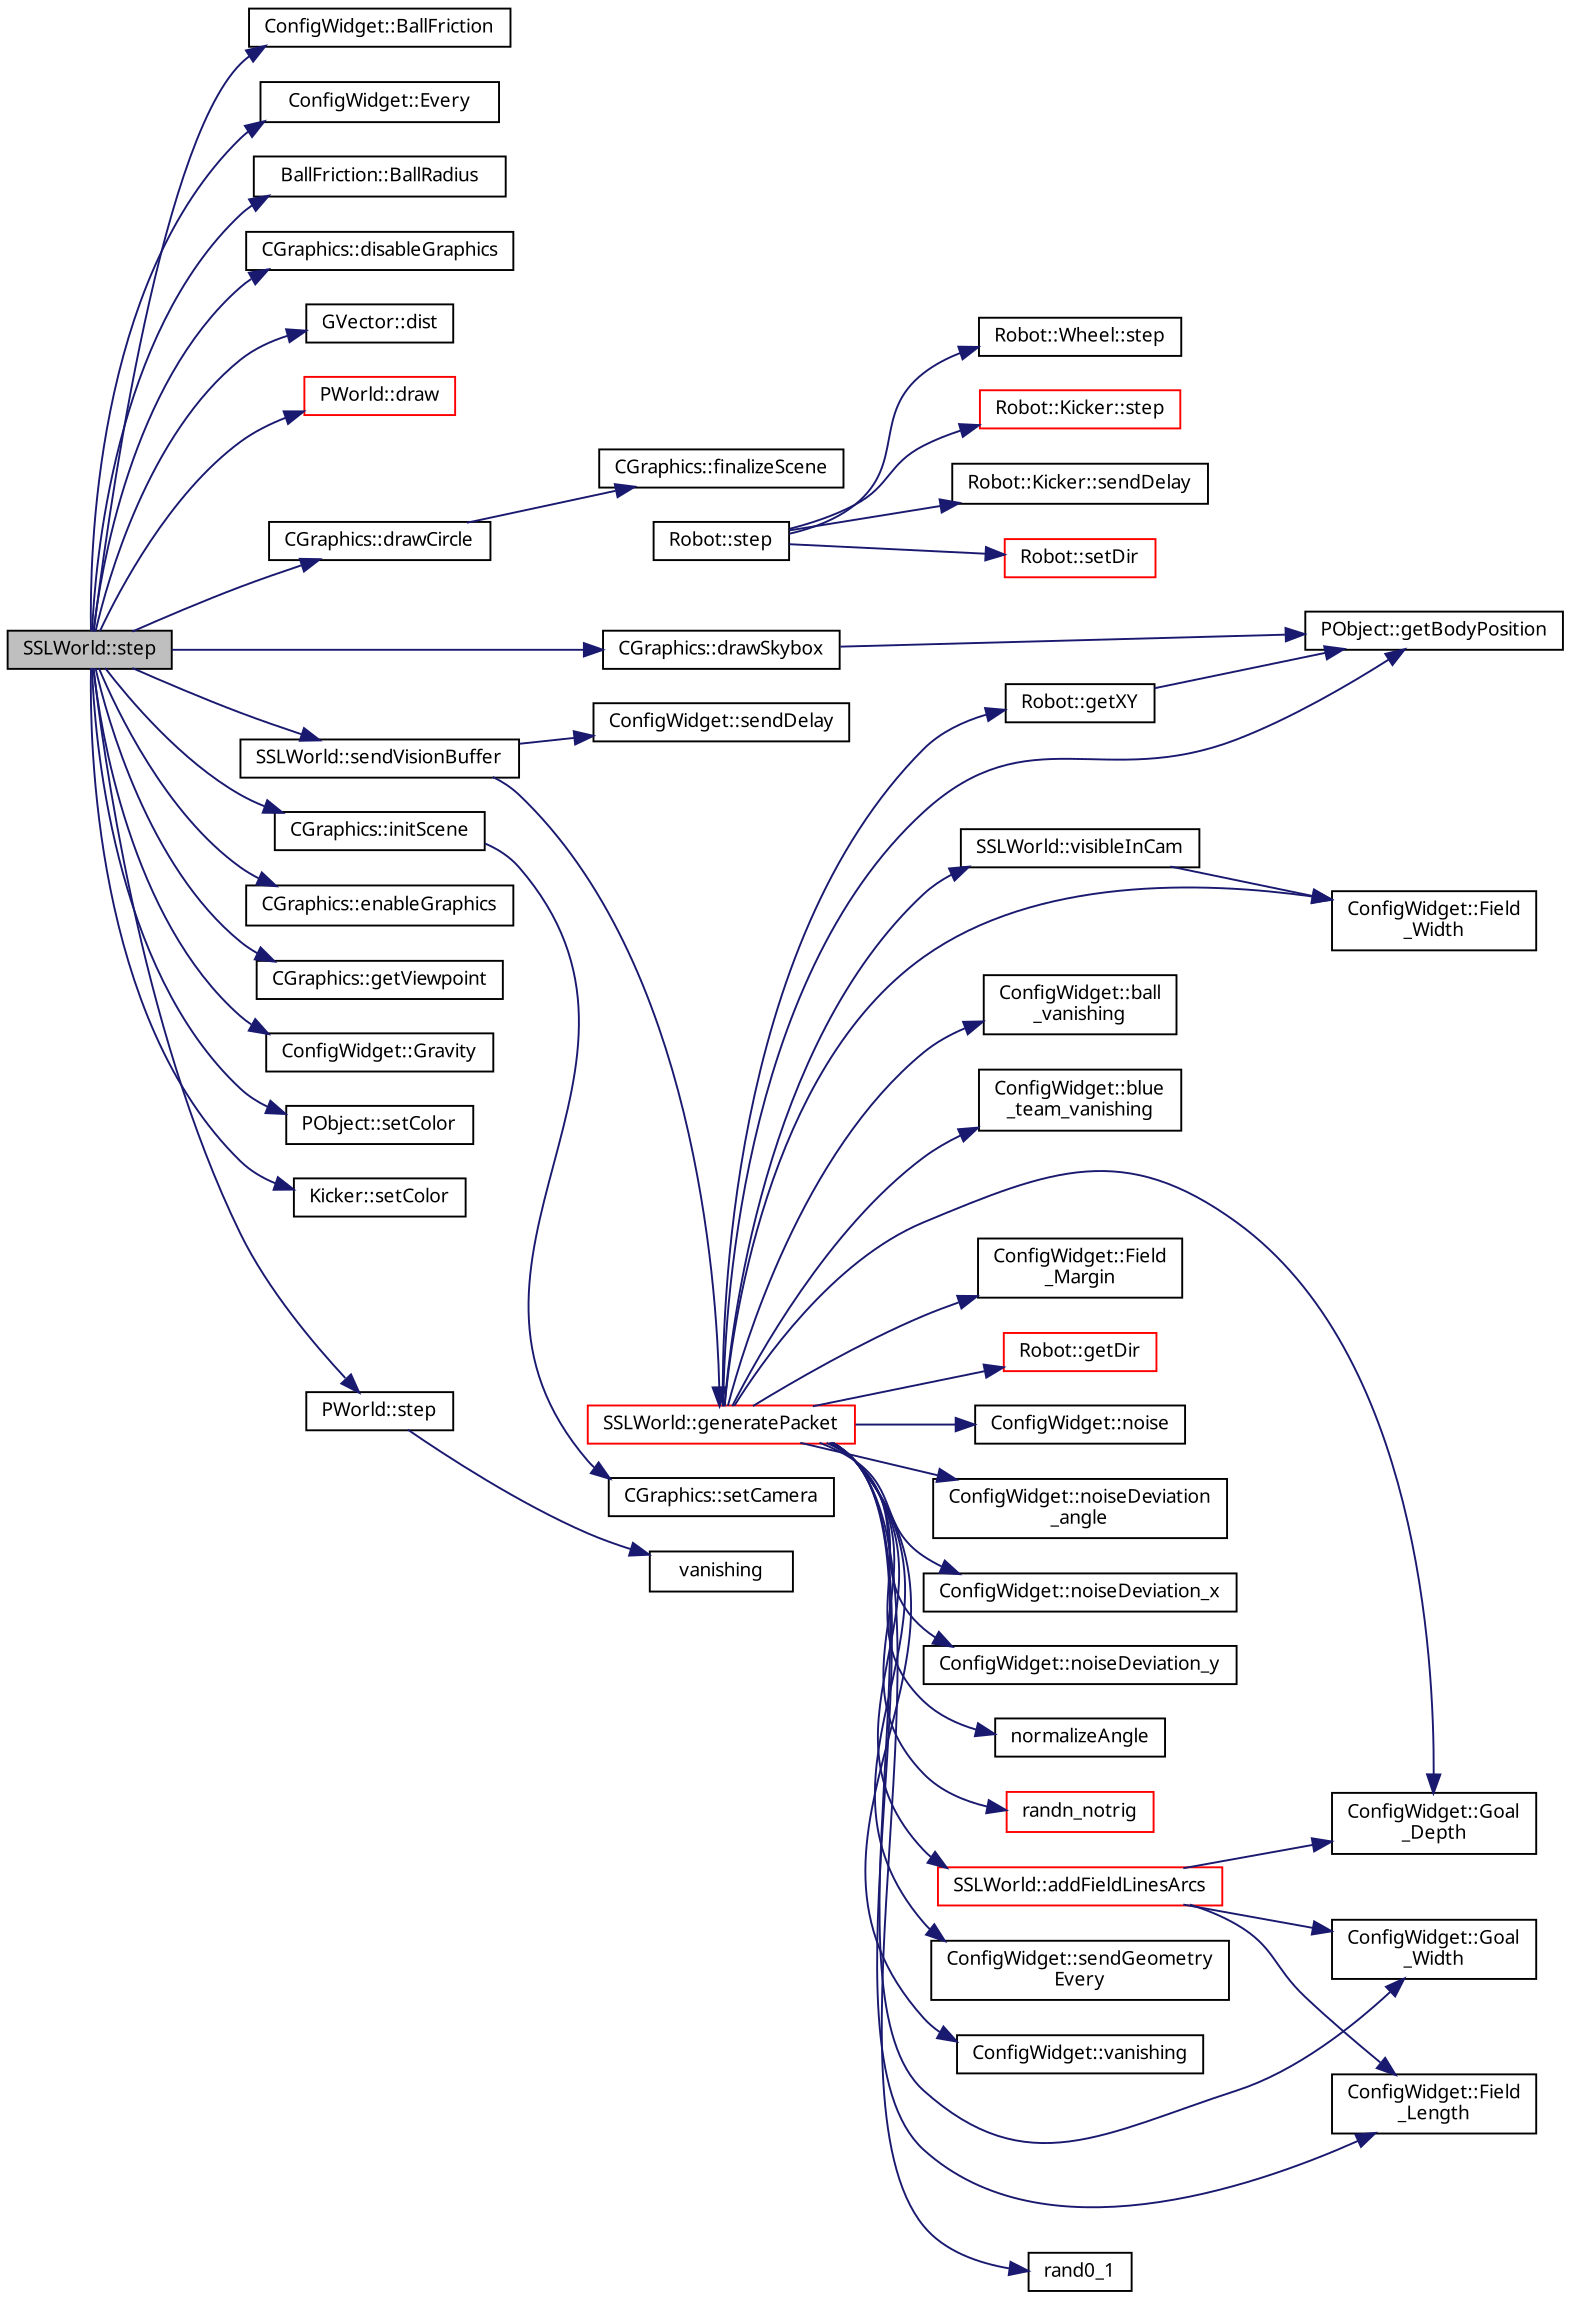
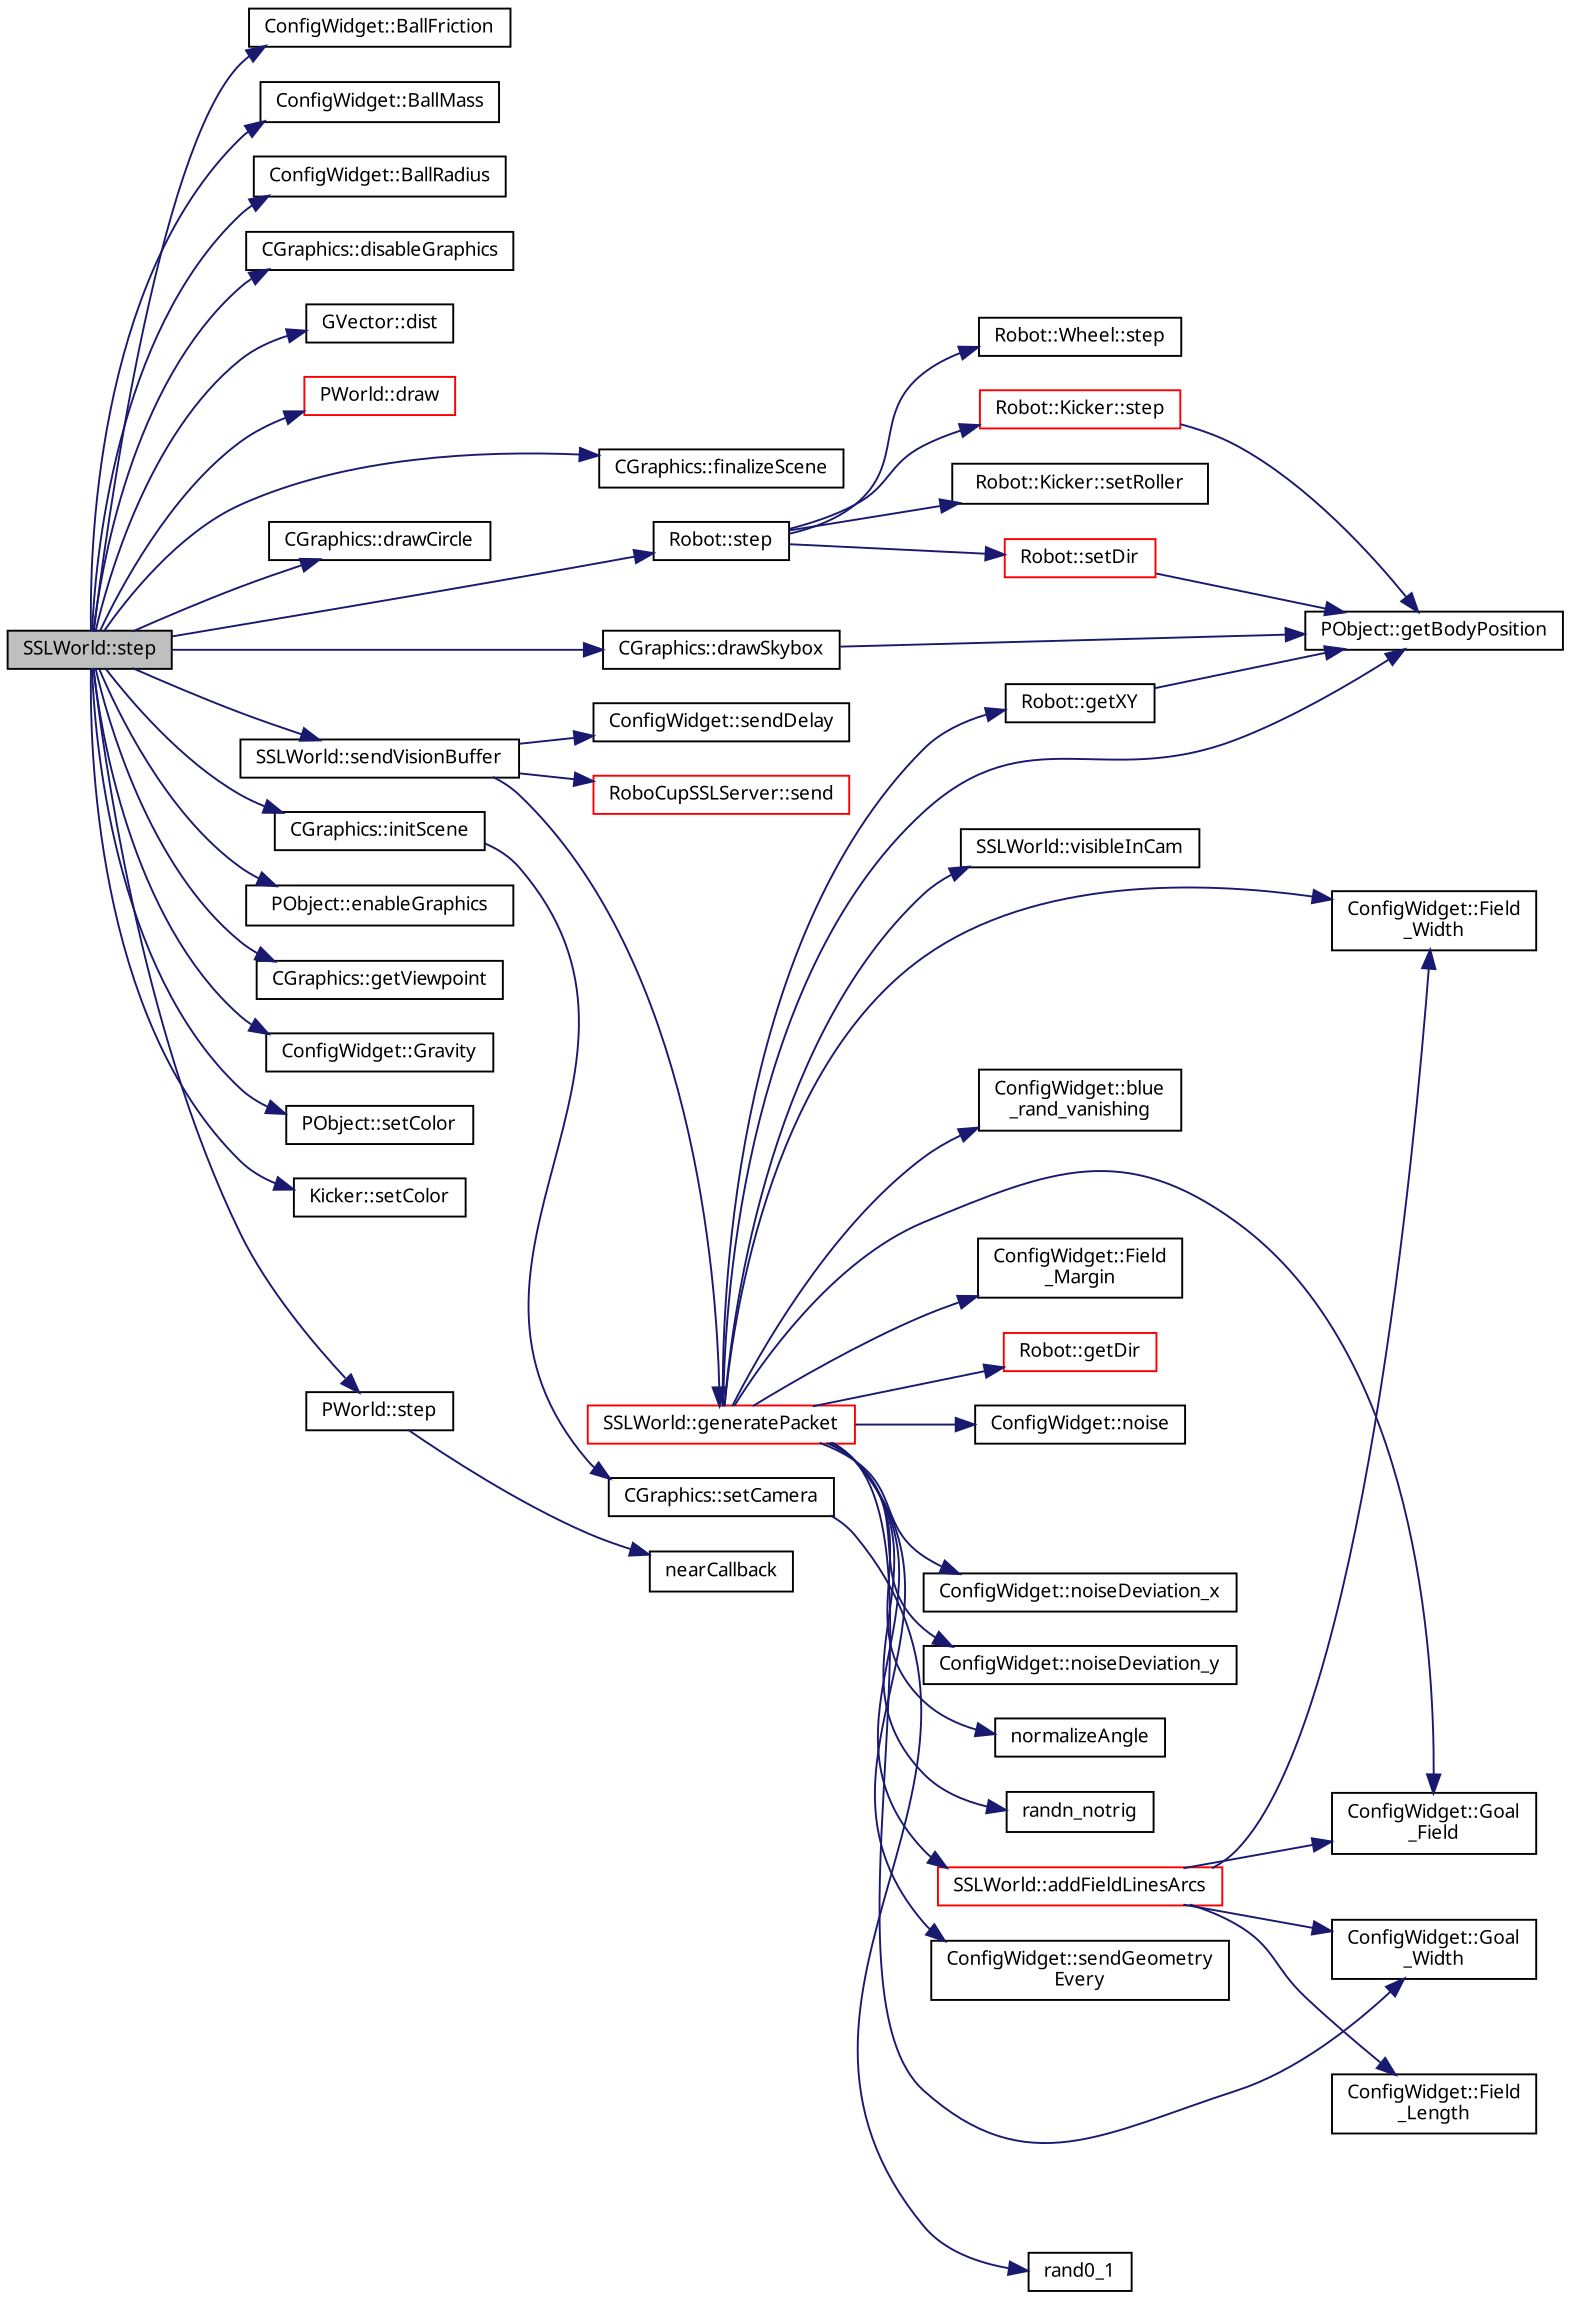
(380, 102) -> (380, 102)
(380, 177) -> (380, 177)
(1080, 484) -> (1080, 484)
none -> (1306, 494)
(541, 507) -> (315, 479)
none -> (1241, 591)
none -> (403, 597)
none -> (721, 795)
(1217, 876) -> (1368, 1459)
(380, 906) -> (380, 906)
(1080, 1005) -> none
(1080, 1100) -> (1080, 1100)
(1080, 1509) -> none
(721, 1572) -> (721, 1572)
(1080, 1812) -> (1080, 1812)
(1434, 1823) -> (1434, 1823)
(888, 1878) -> (897, 1850)
(1080, 2054) -> none
(899, 2108) -> none
